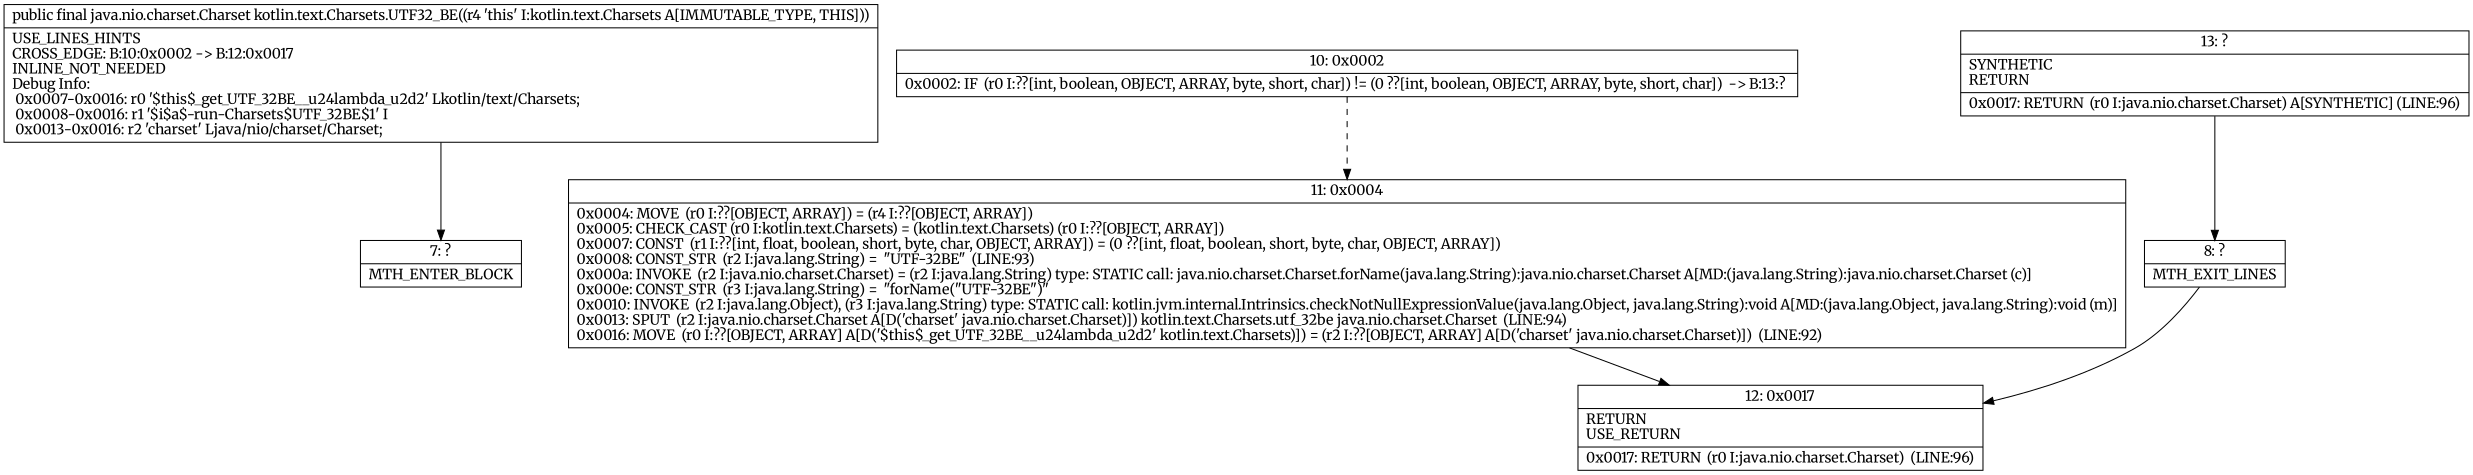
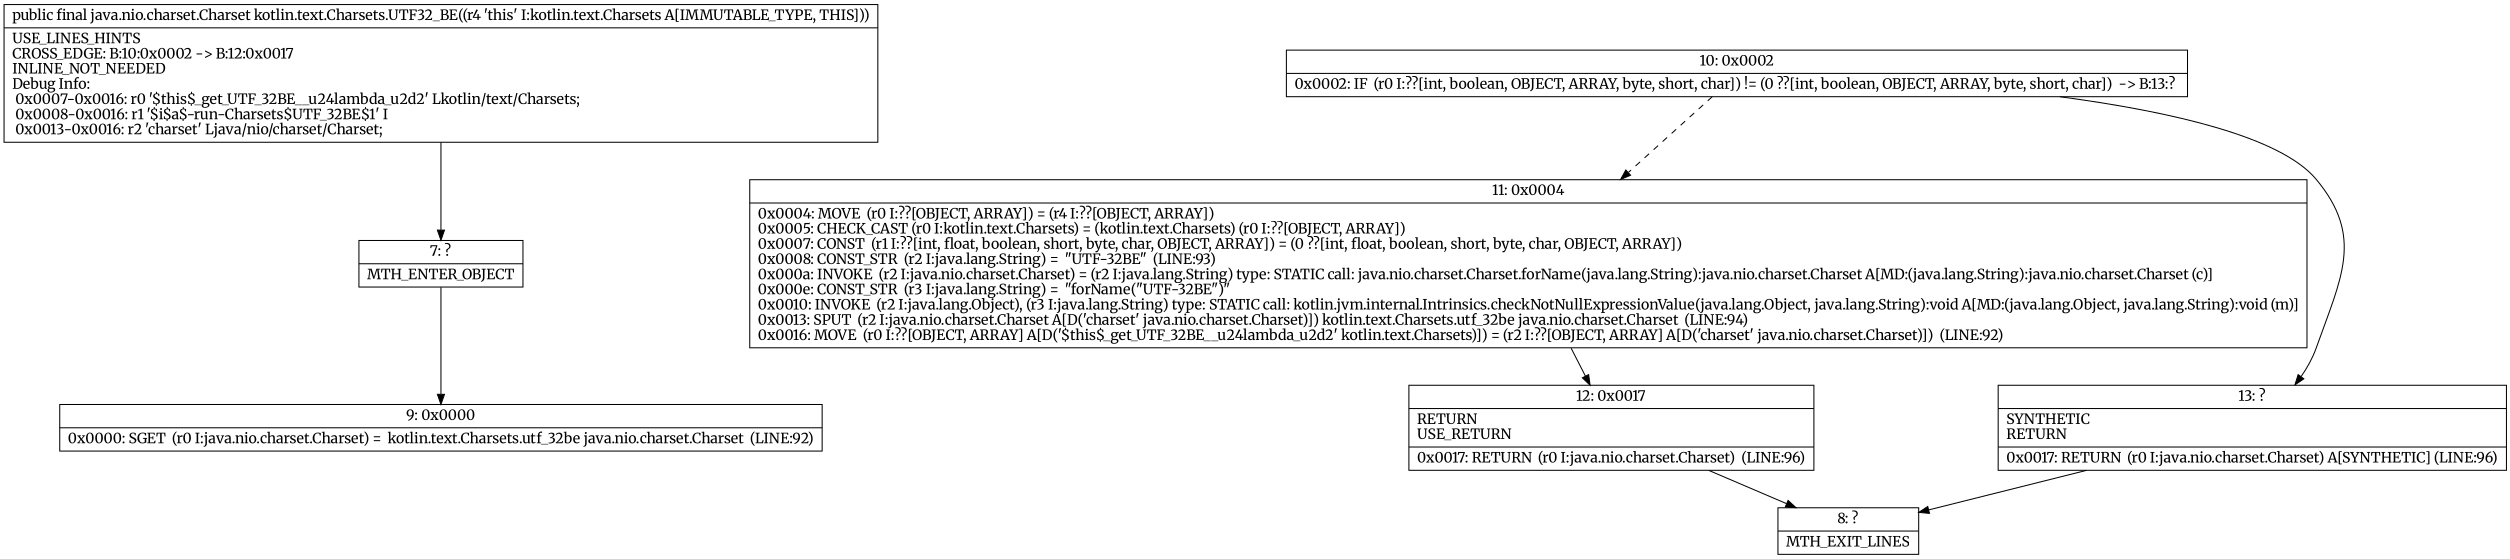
none -> (2293, 160)
(441, 275) -> (441, 275)
(2107, 362) -> (1748, 487)
none -> (441, 428)
